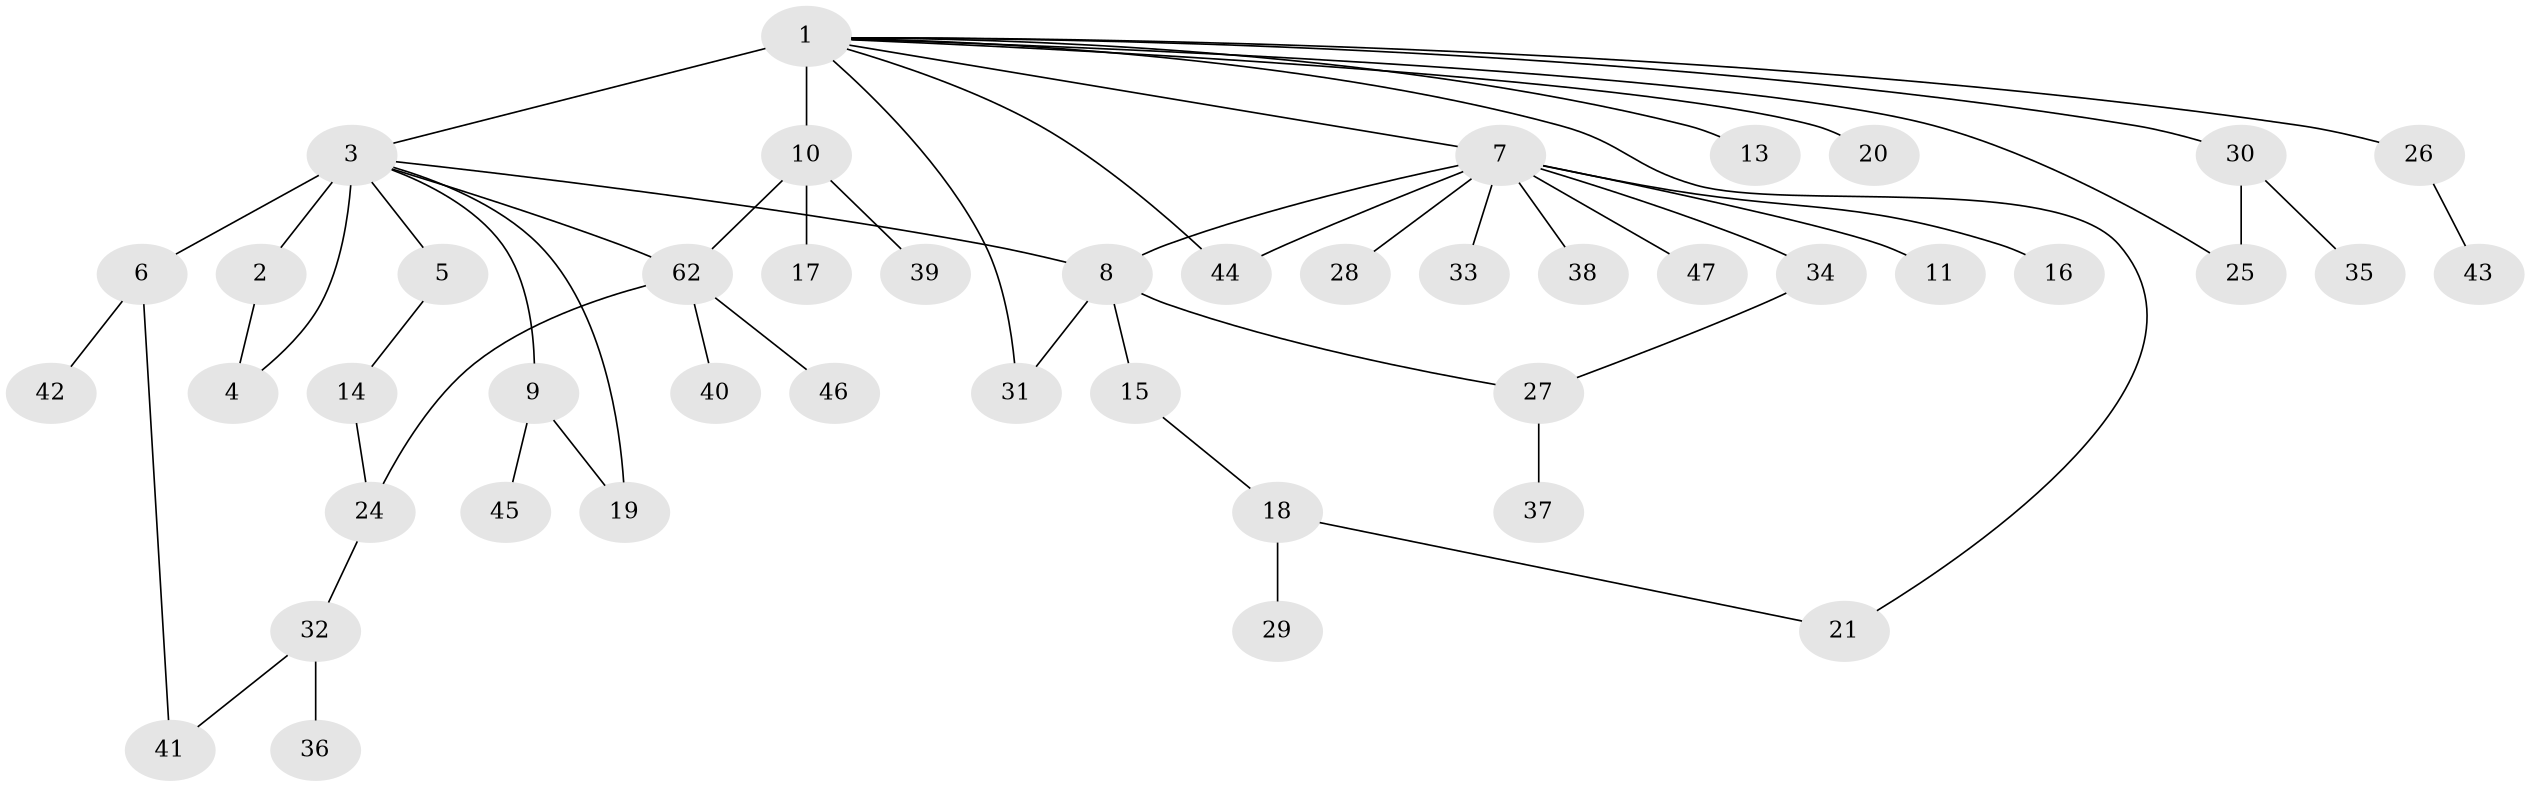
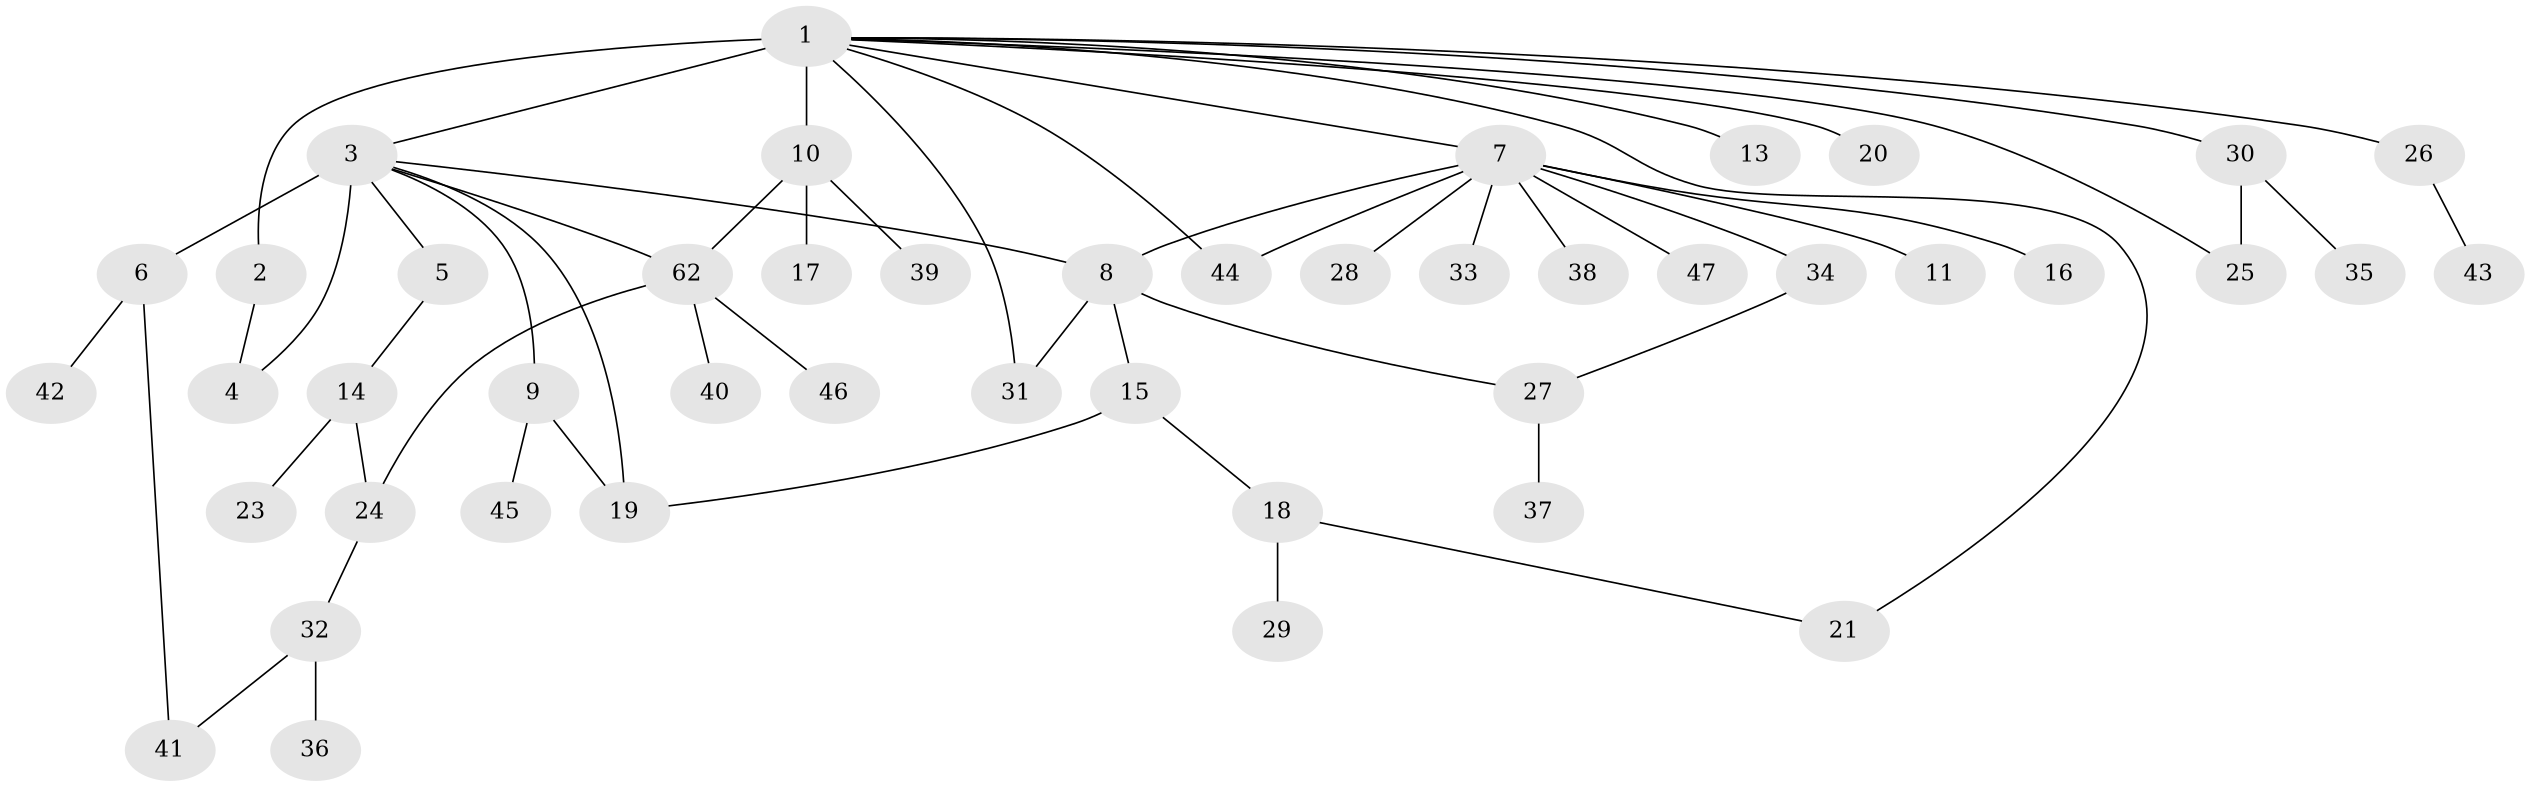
(307, 215) -> (459, 68)
none -> (888, 471)
none -> (251, 512)
